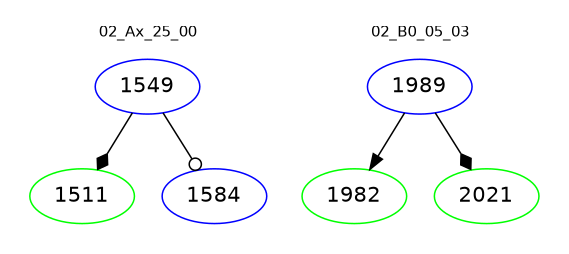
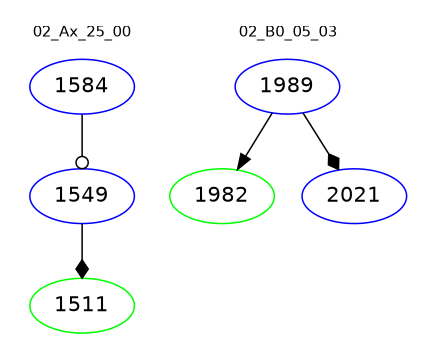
(177, 136) -> (82, 135)
(487, 196) -> (354, 196)
